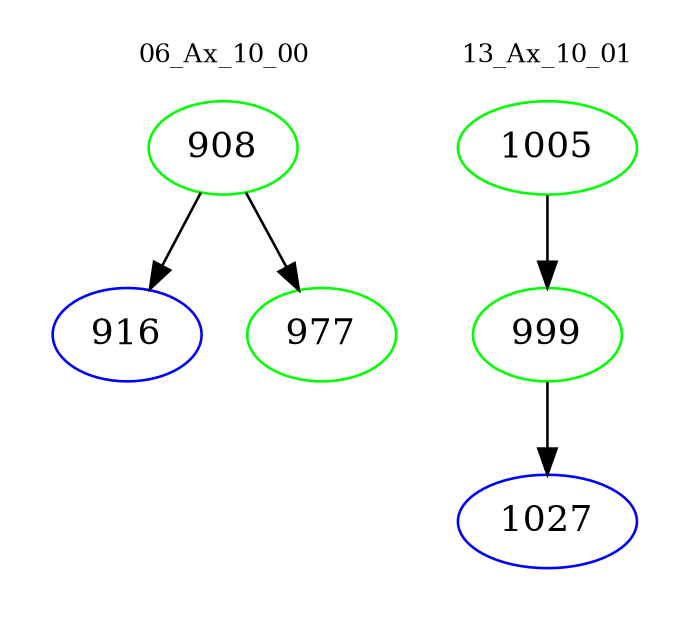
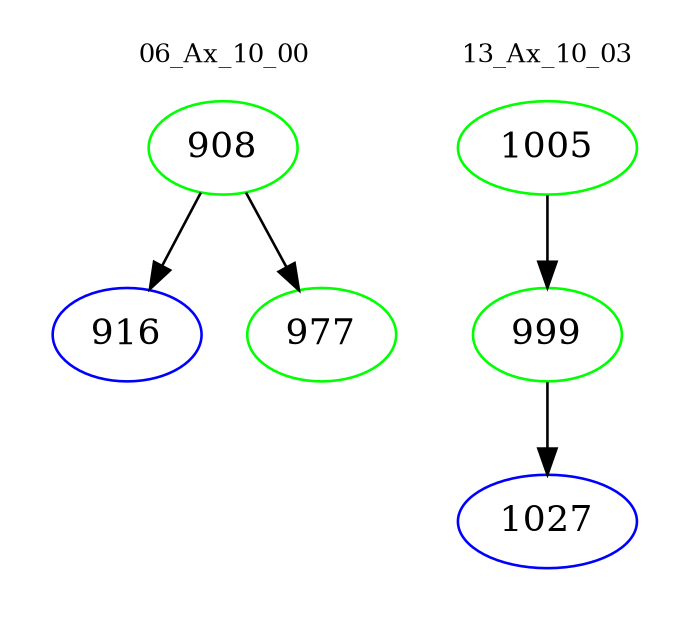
(547, 56) -> (547, 56)
